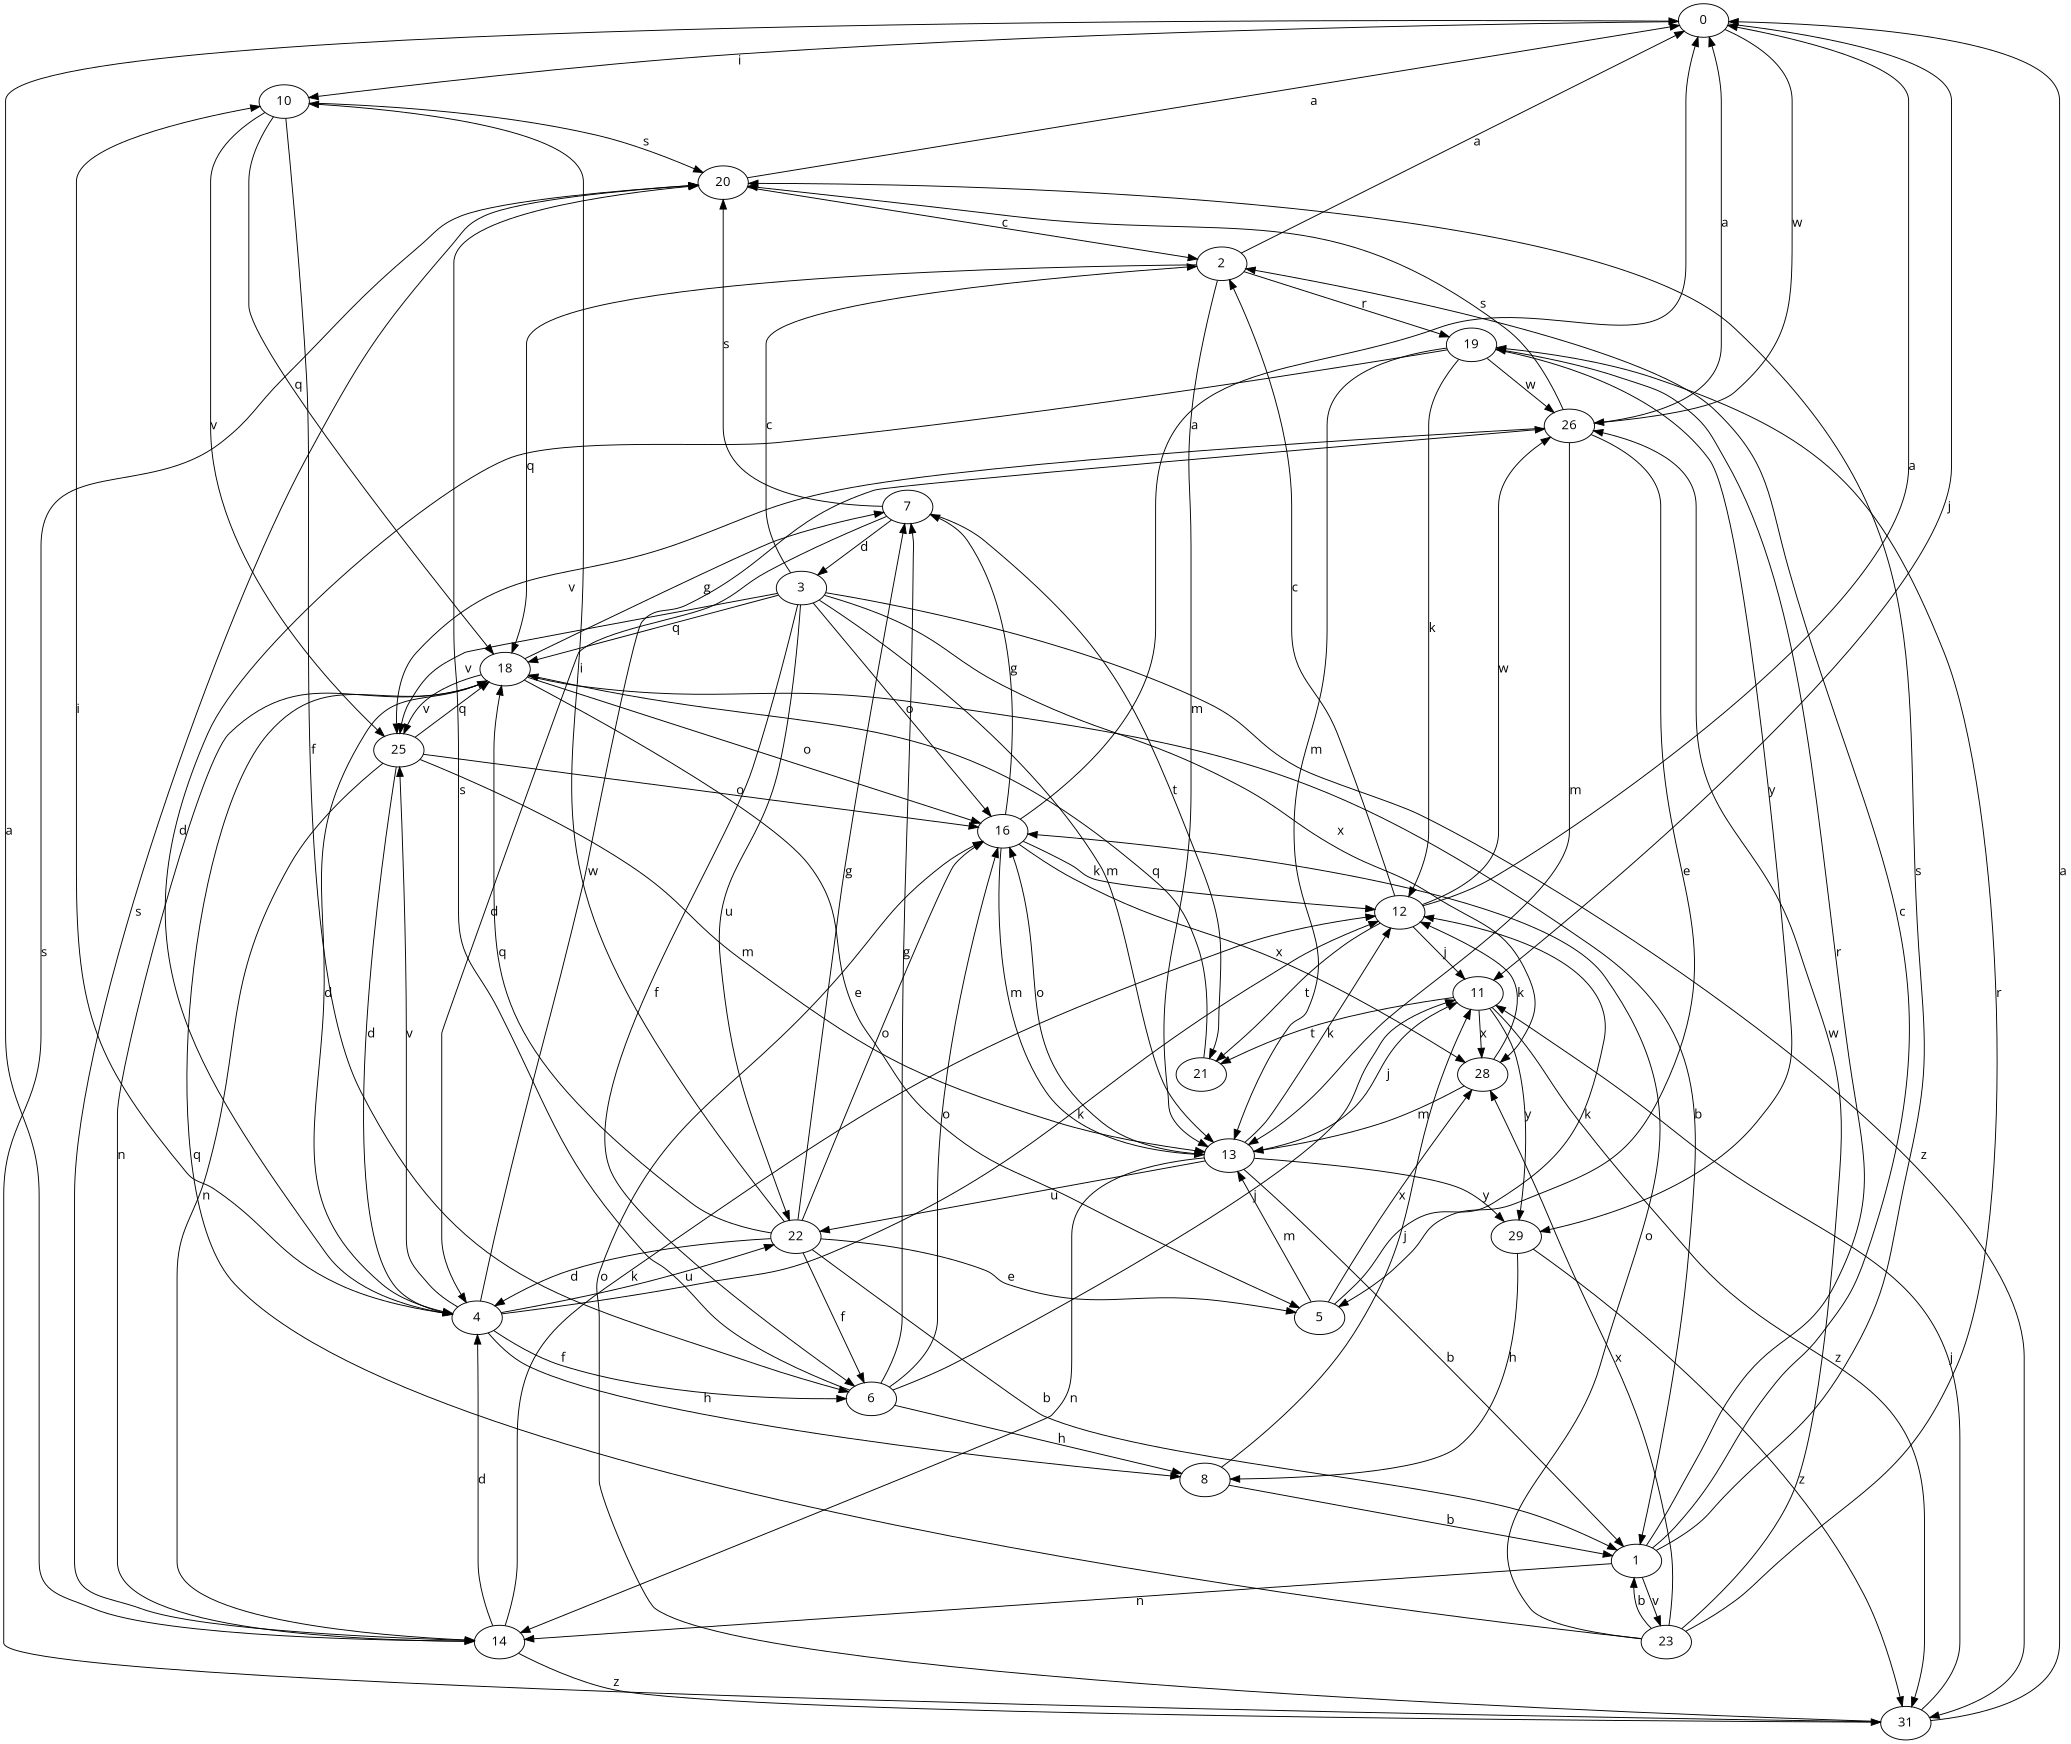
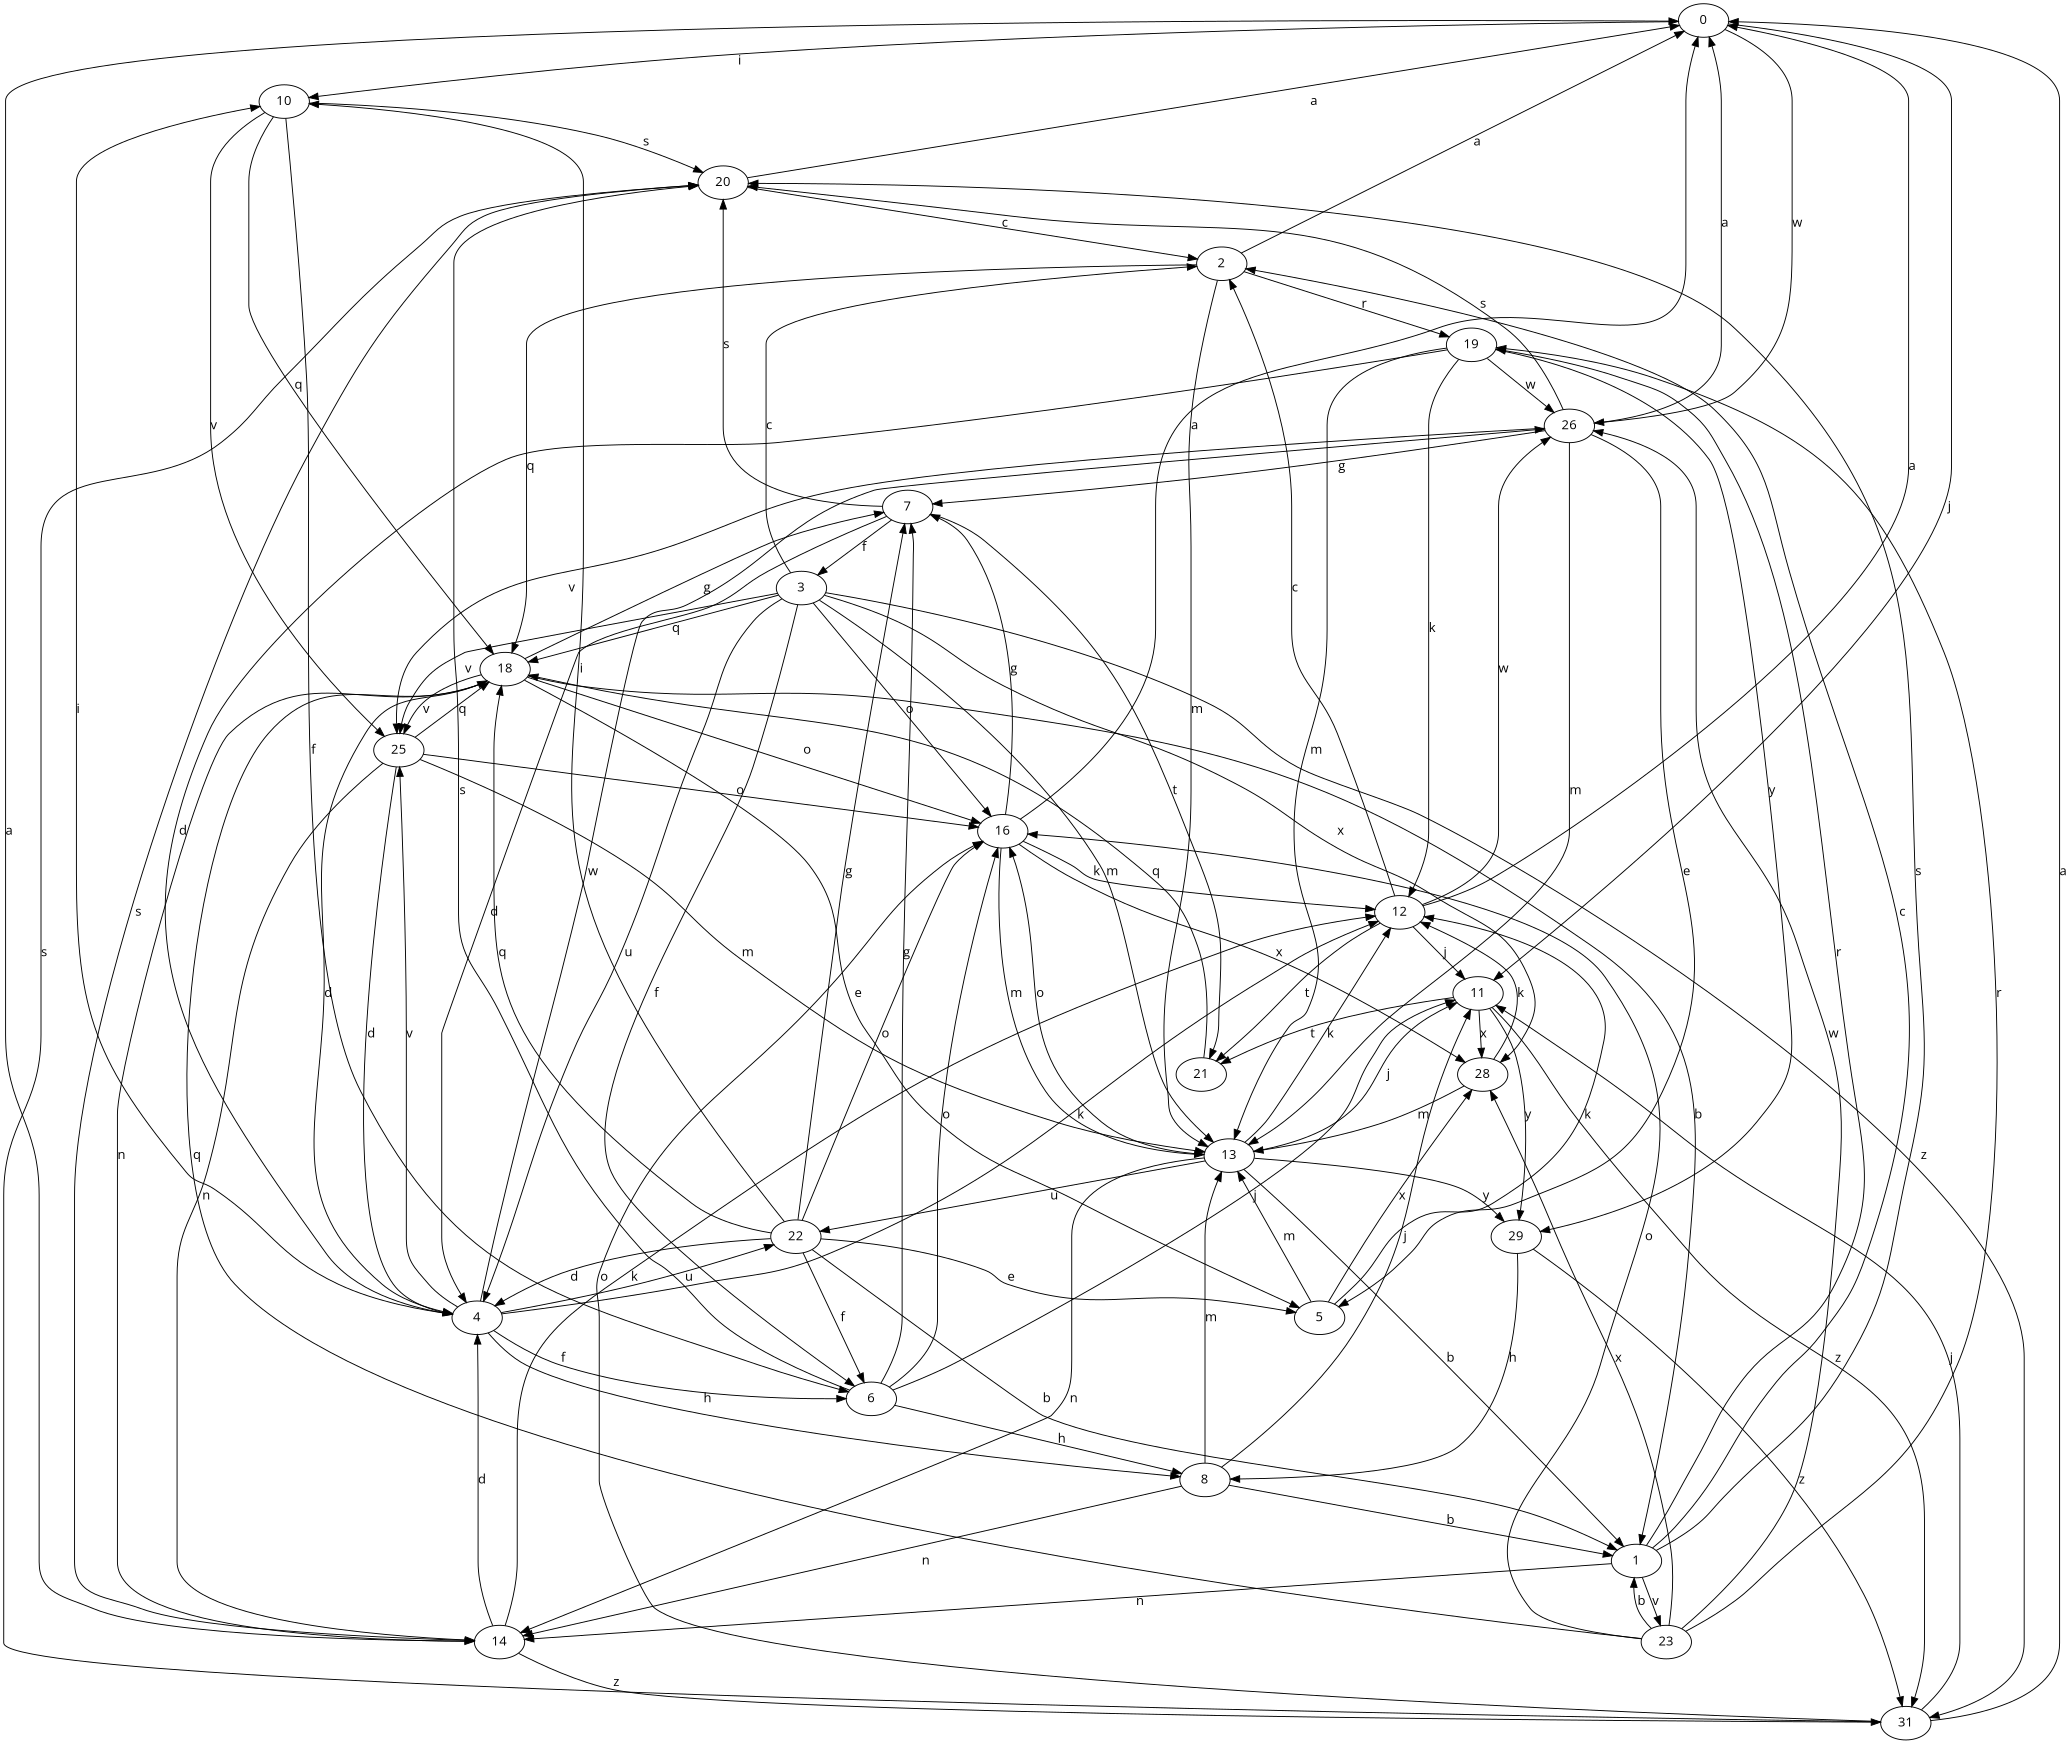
none -> (1244, 473)
(864, 548) -> (864, 548)
(723, 907) -> (626, 939)
none -> (1205, 1321)
none -> (857, 1560)
